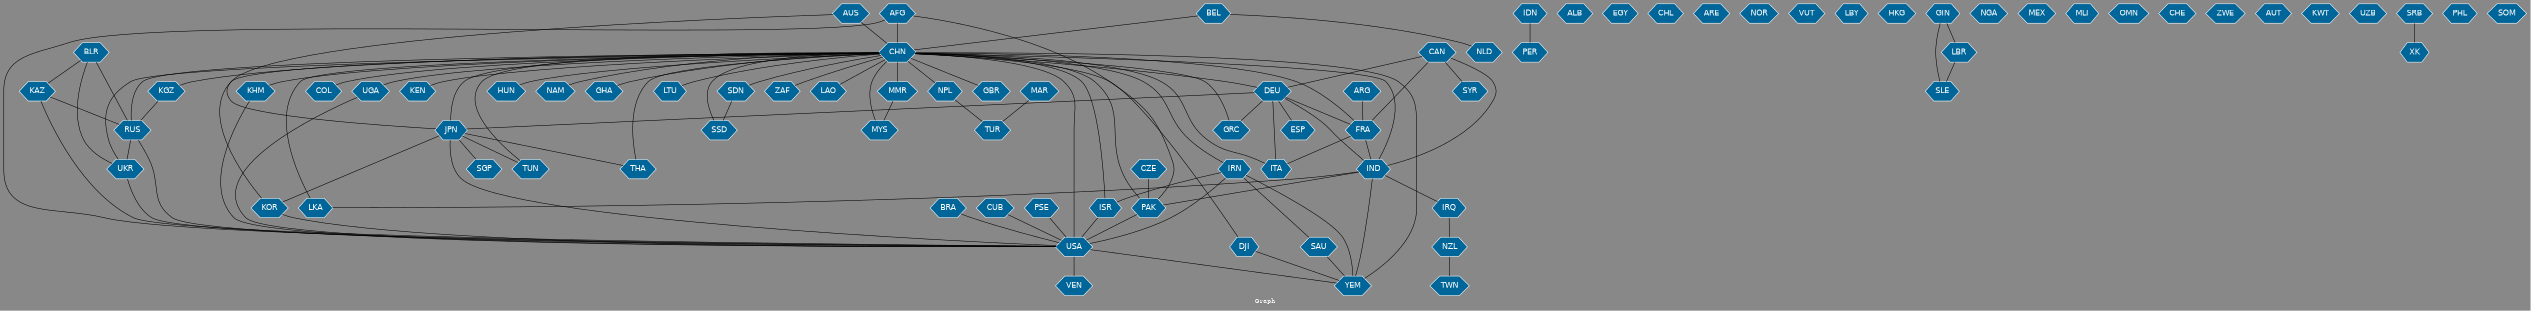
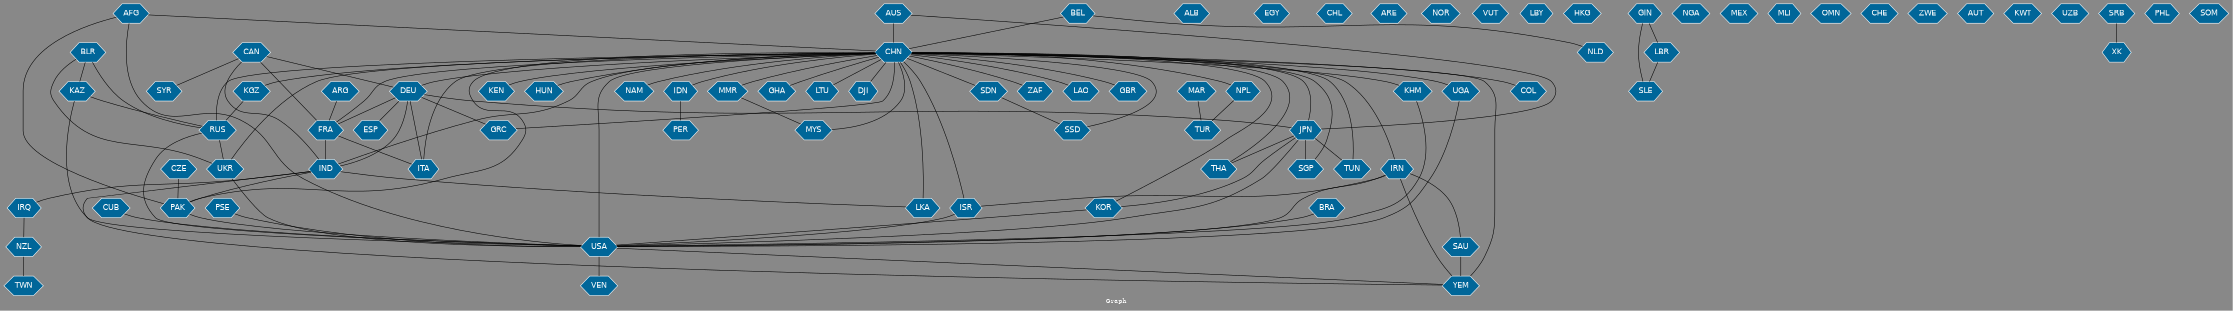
none -> (1158, 59)
none -> (783, 65)
(1297, 266) -> none
